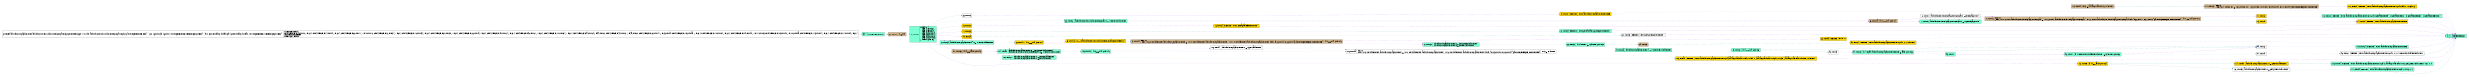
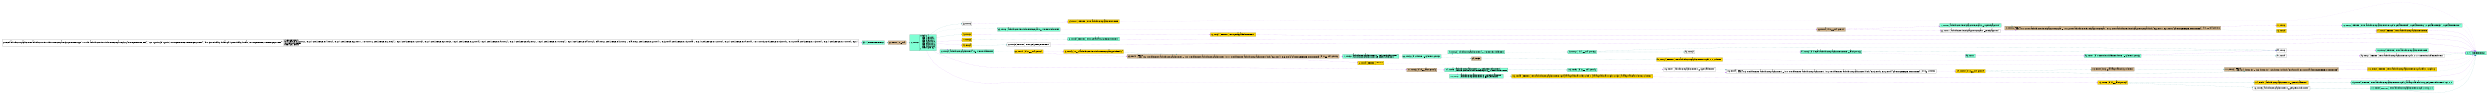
none -> (1970, 71)
